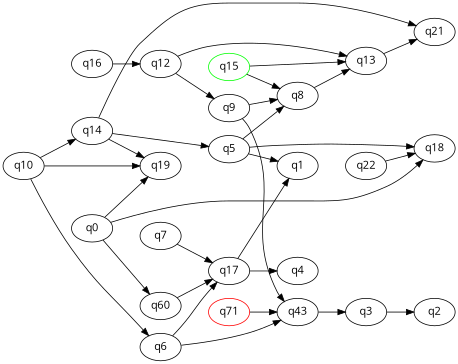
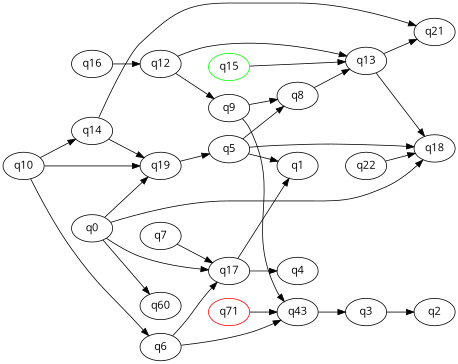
(260, 80) -> none
none -> (398, 102)
(157, 140) -> (191, 158)
(191, 290) -> (151, 260)
